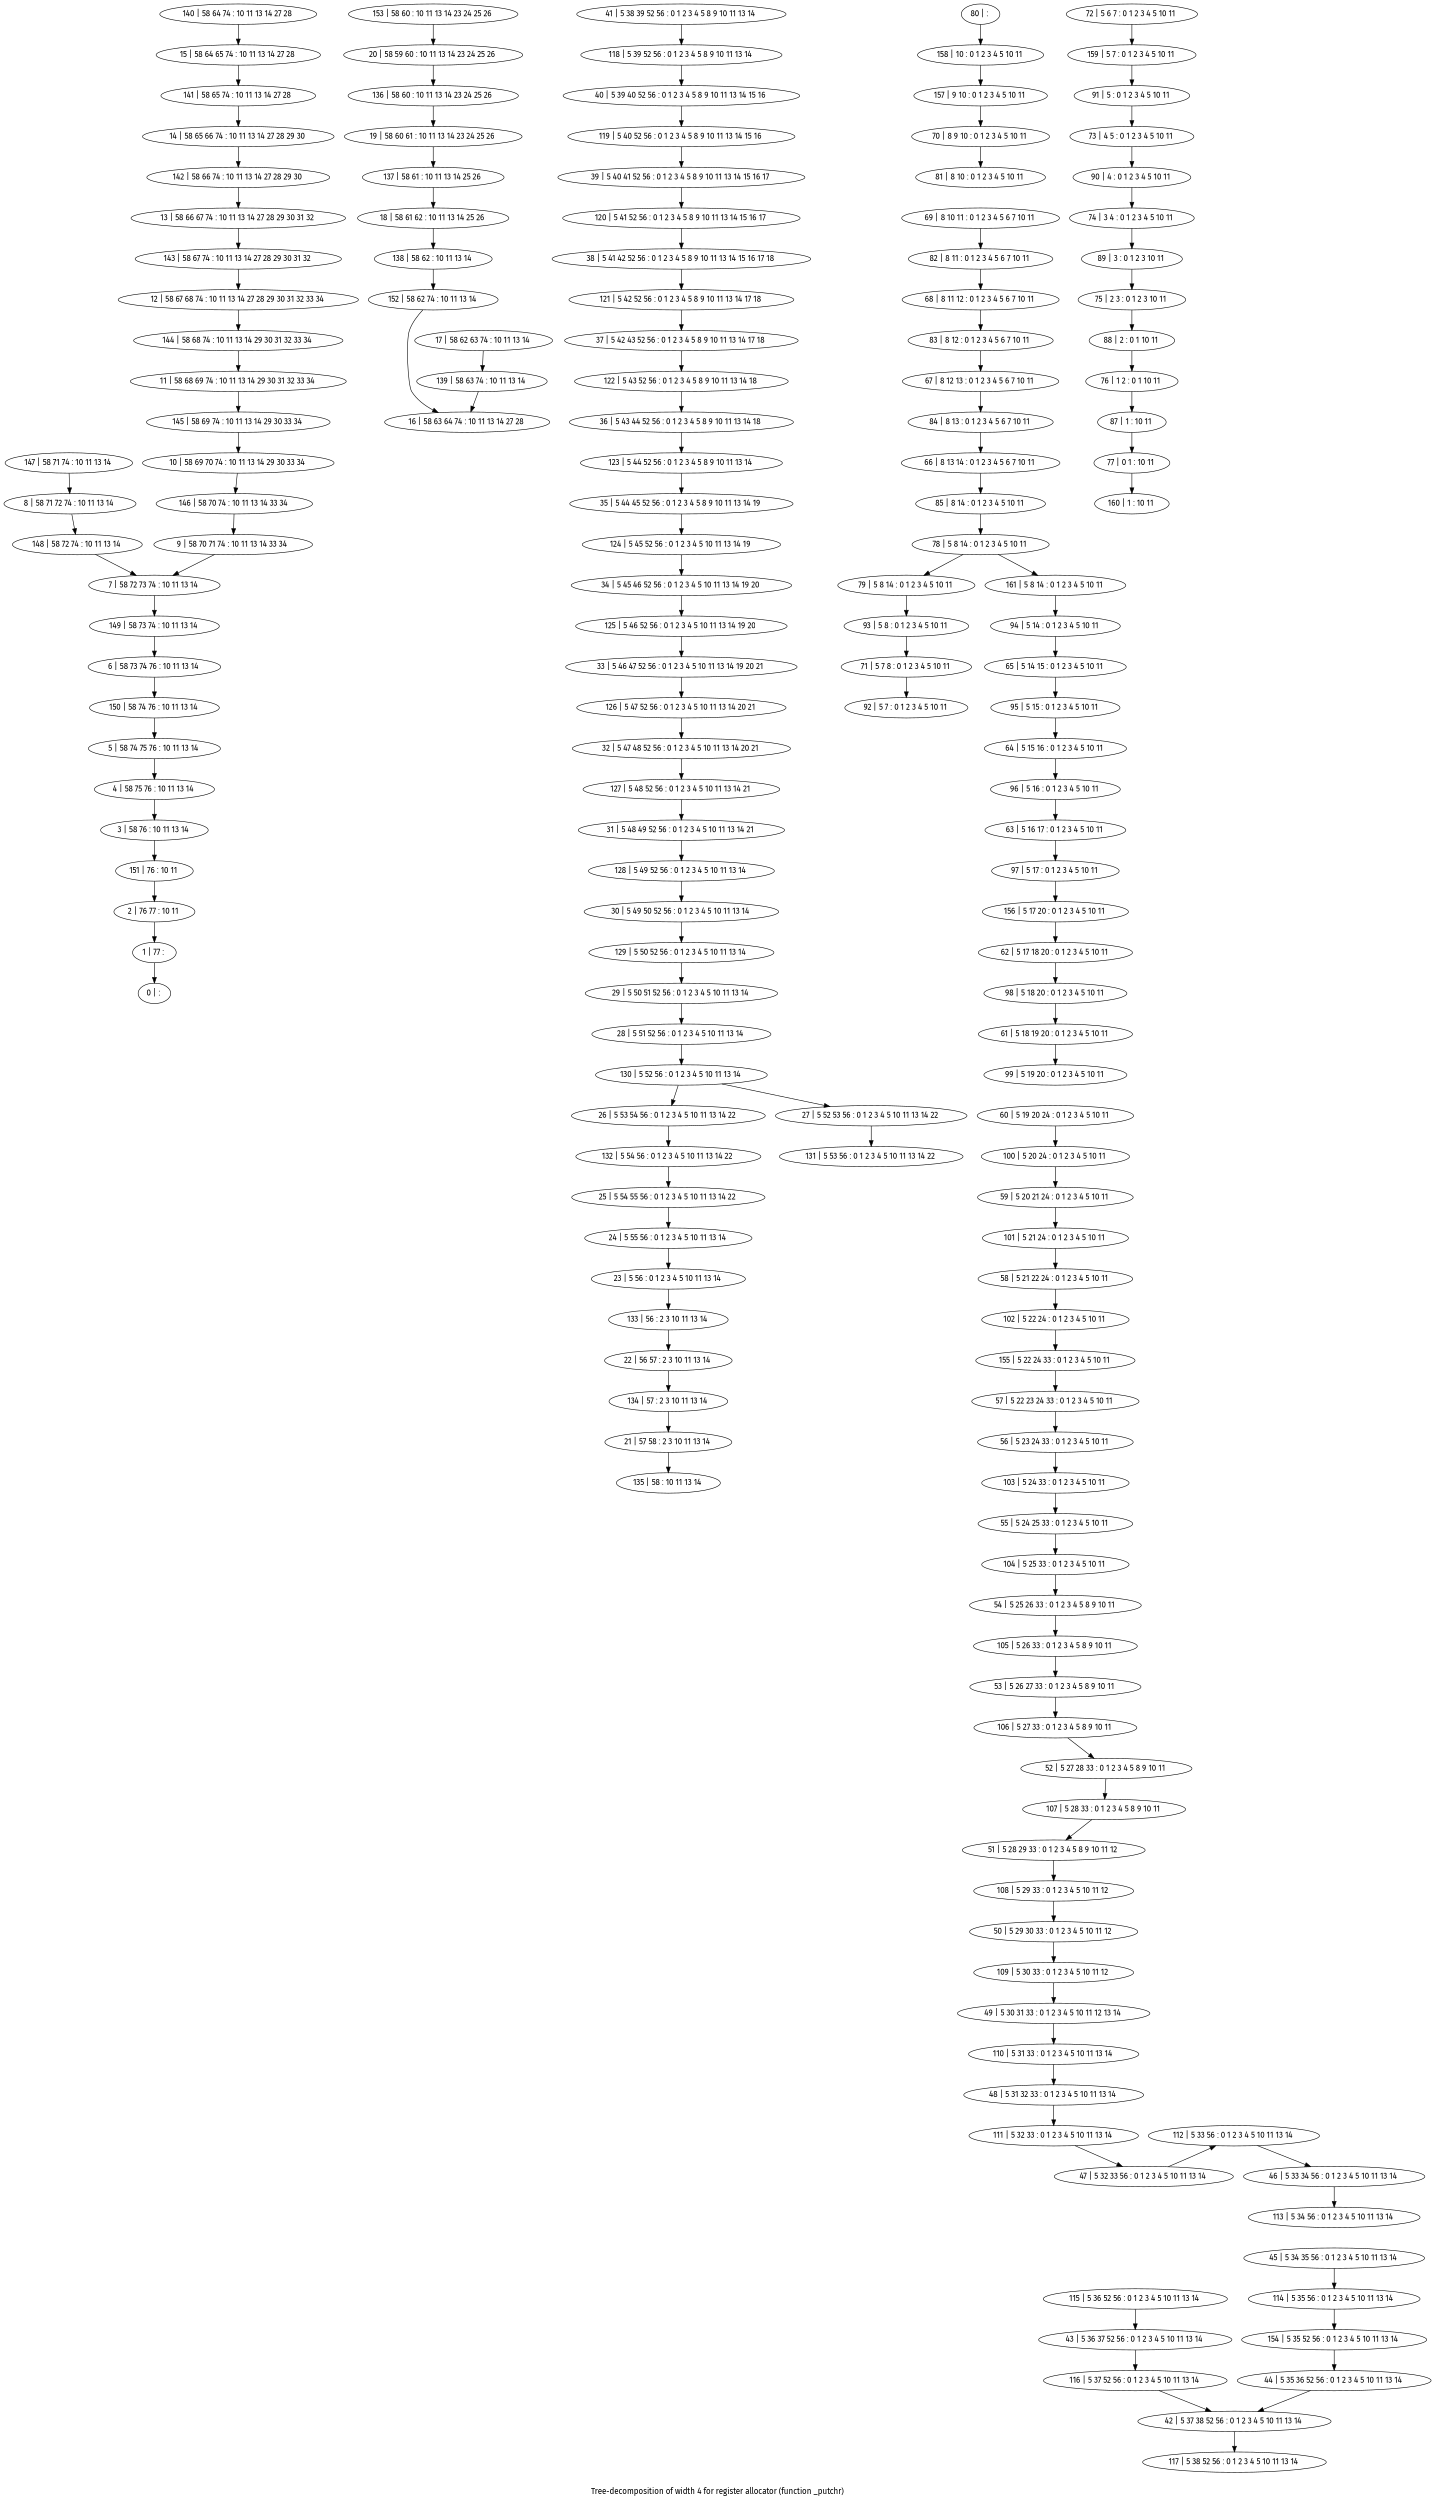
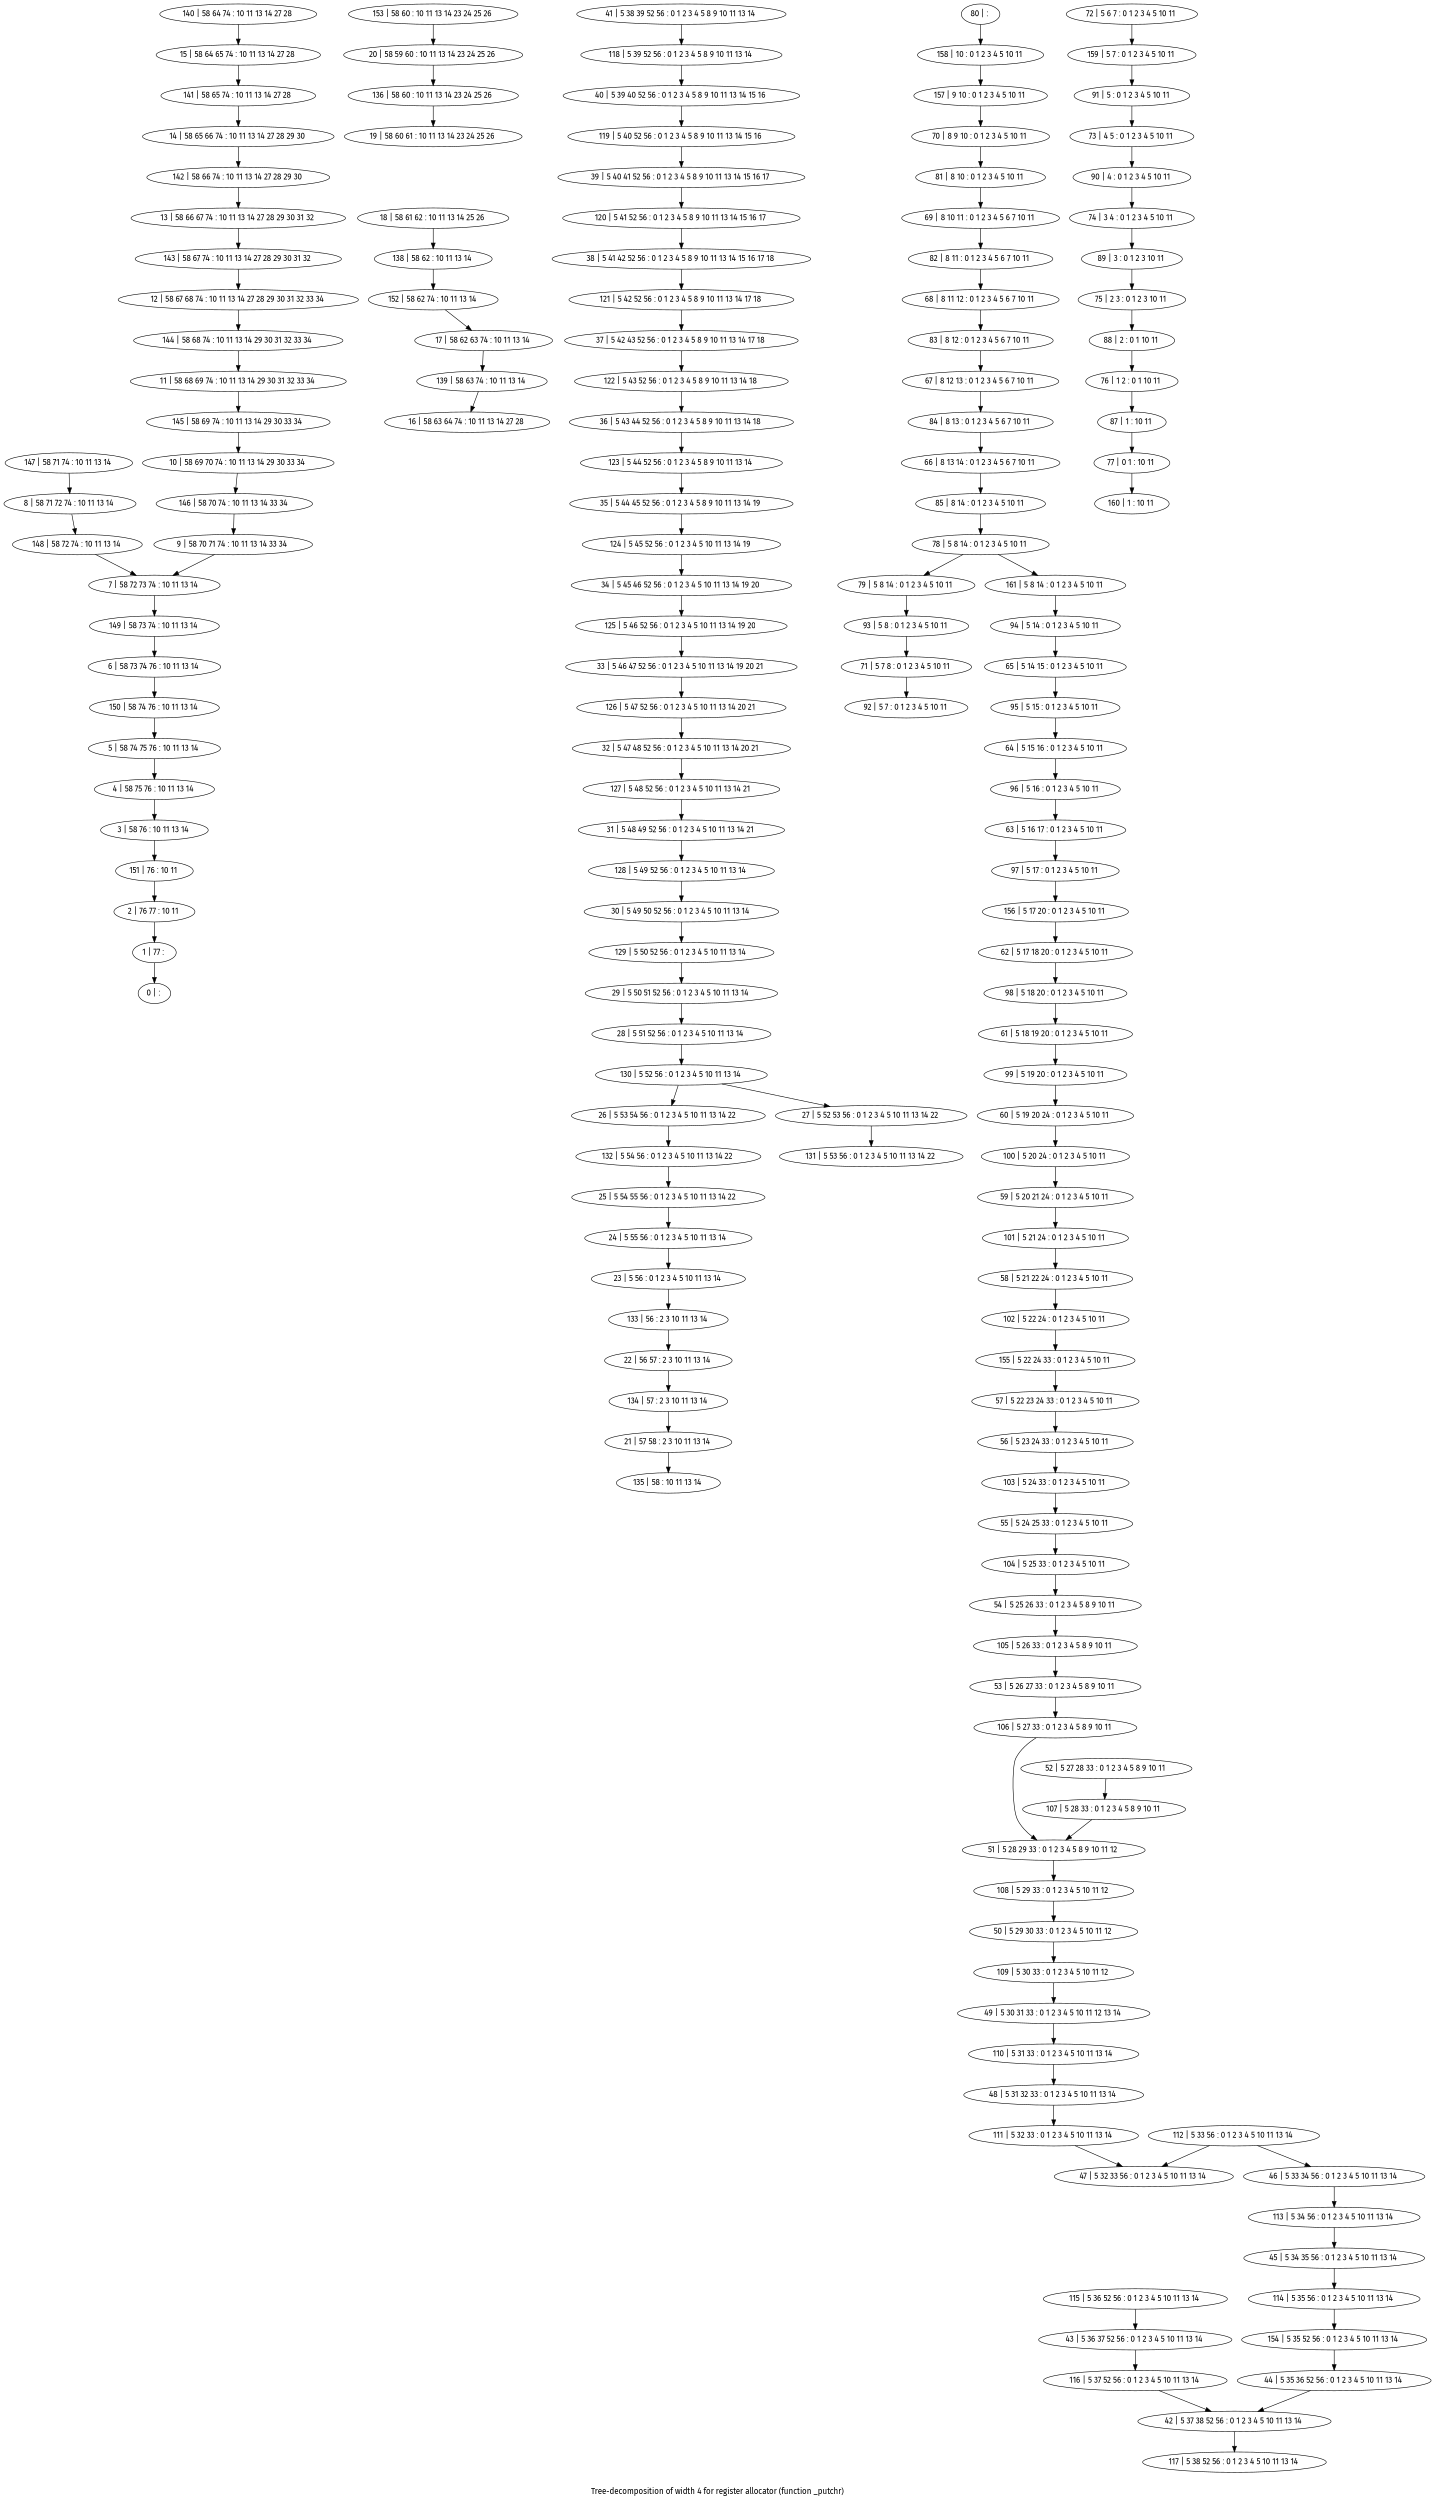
(433, 177) -> none
none -> (981, 195)
(408, 363) -> (456, 318)
none -> (1055, 1093)
(1079, 1746) -> (1013, 1786)
(1189, 2158) -> (1188, 2155)
none -> (1334, 2235)
